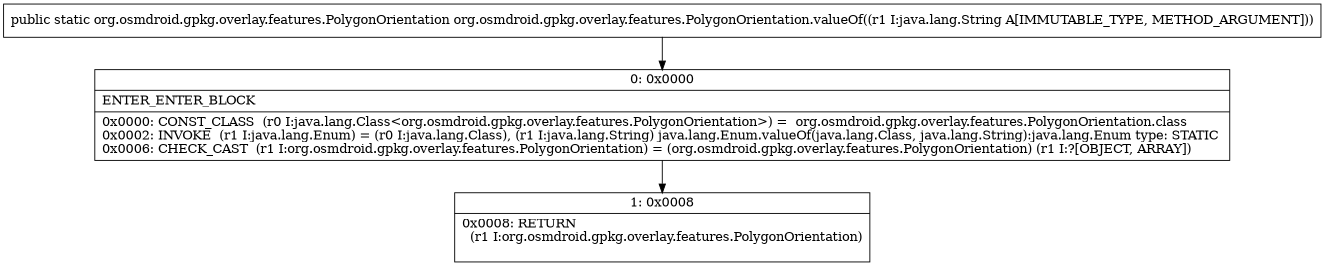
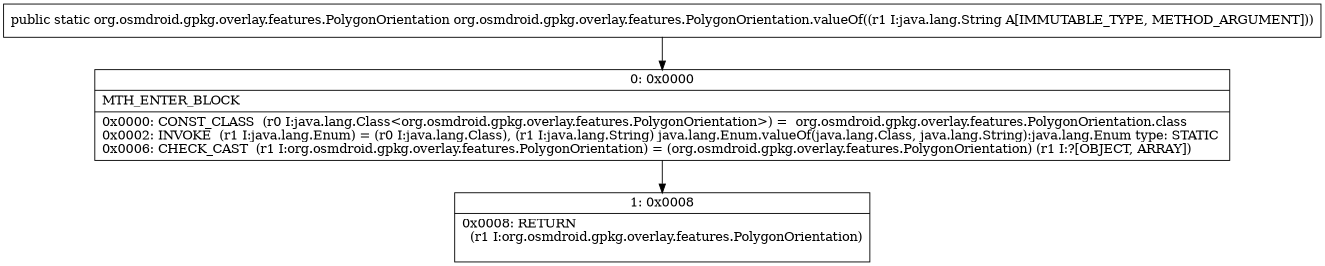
(179, 101) -> (171, 101)
